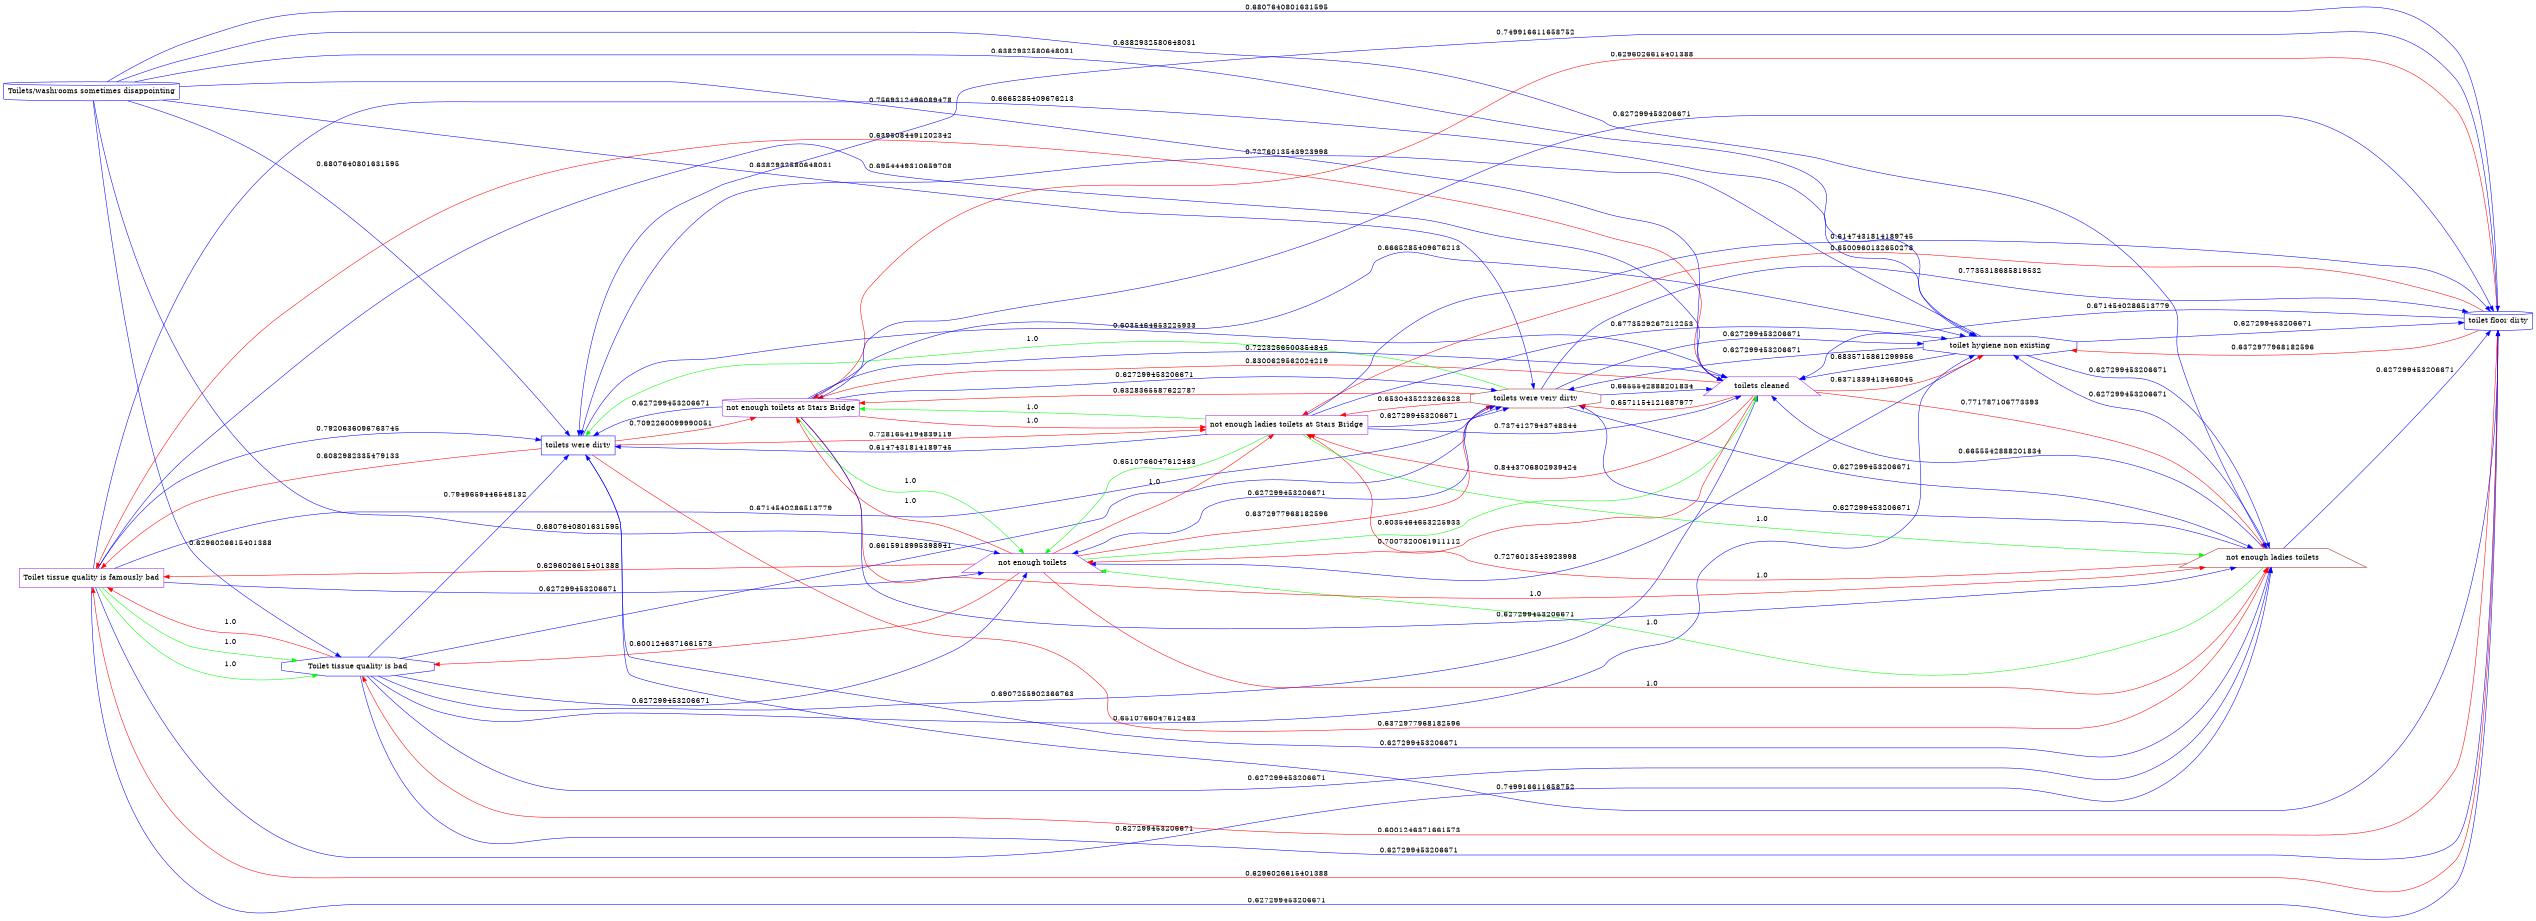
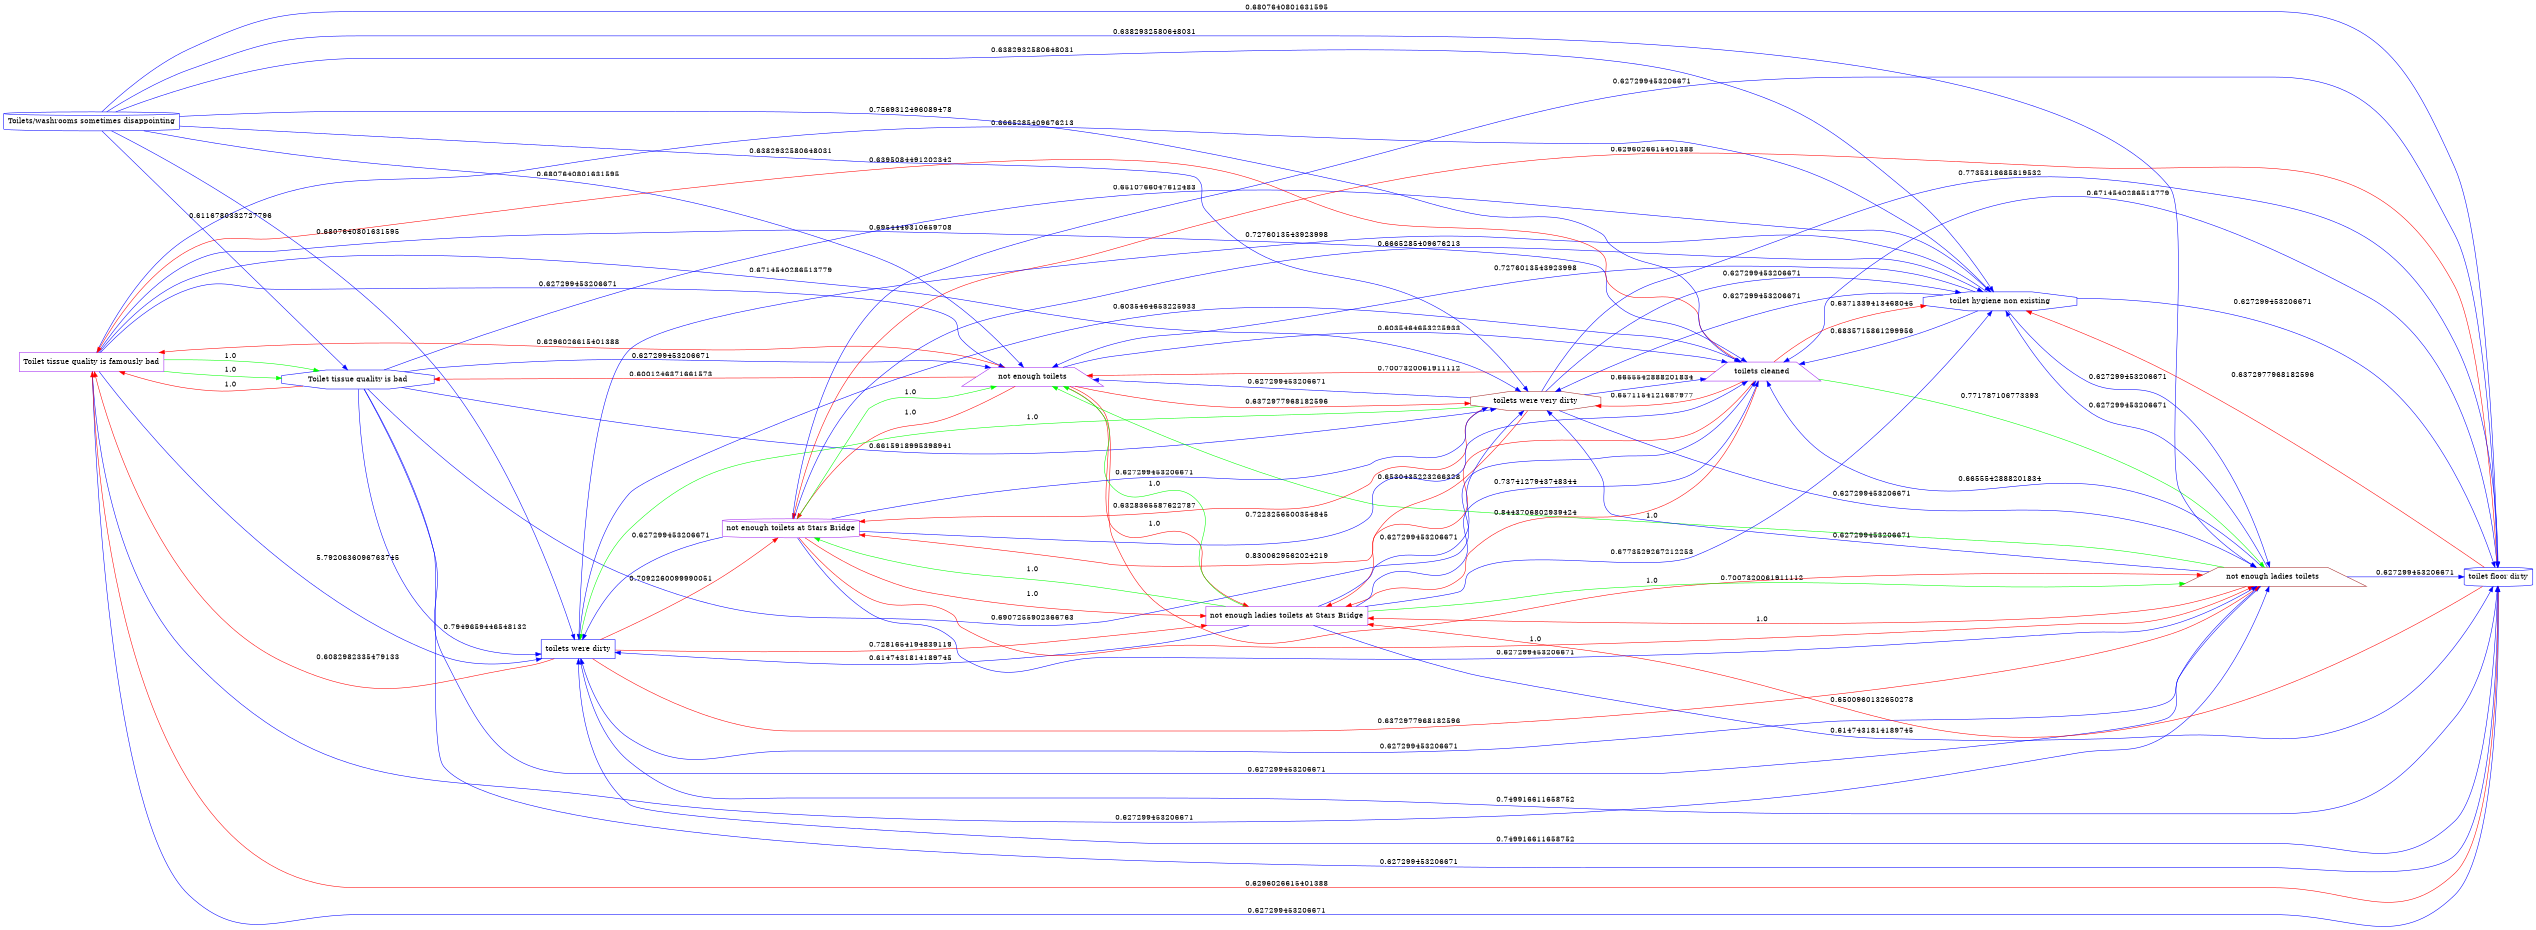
(2057, 428) -> (2055, 437)
(358, 429) -> (358, 558)
(1155, 462) -> (1155, 484)
(1762, 519) -> (1762, 578)
(1442, 533) -> (1392, 333)
(231, 543) -> (231, 216)
(1613, 835) -> none
